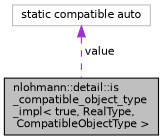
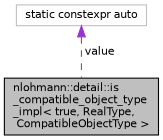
(81, 15) -> (81, 15)
